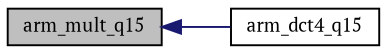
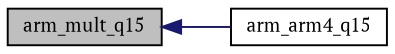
(305, 27) -> (309, 27)
